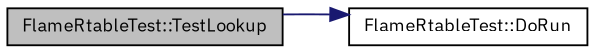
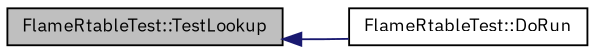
(306, 14) -> (325, 39)
